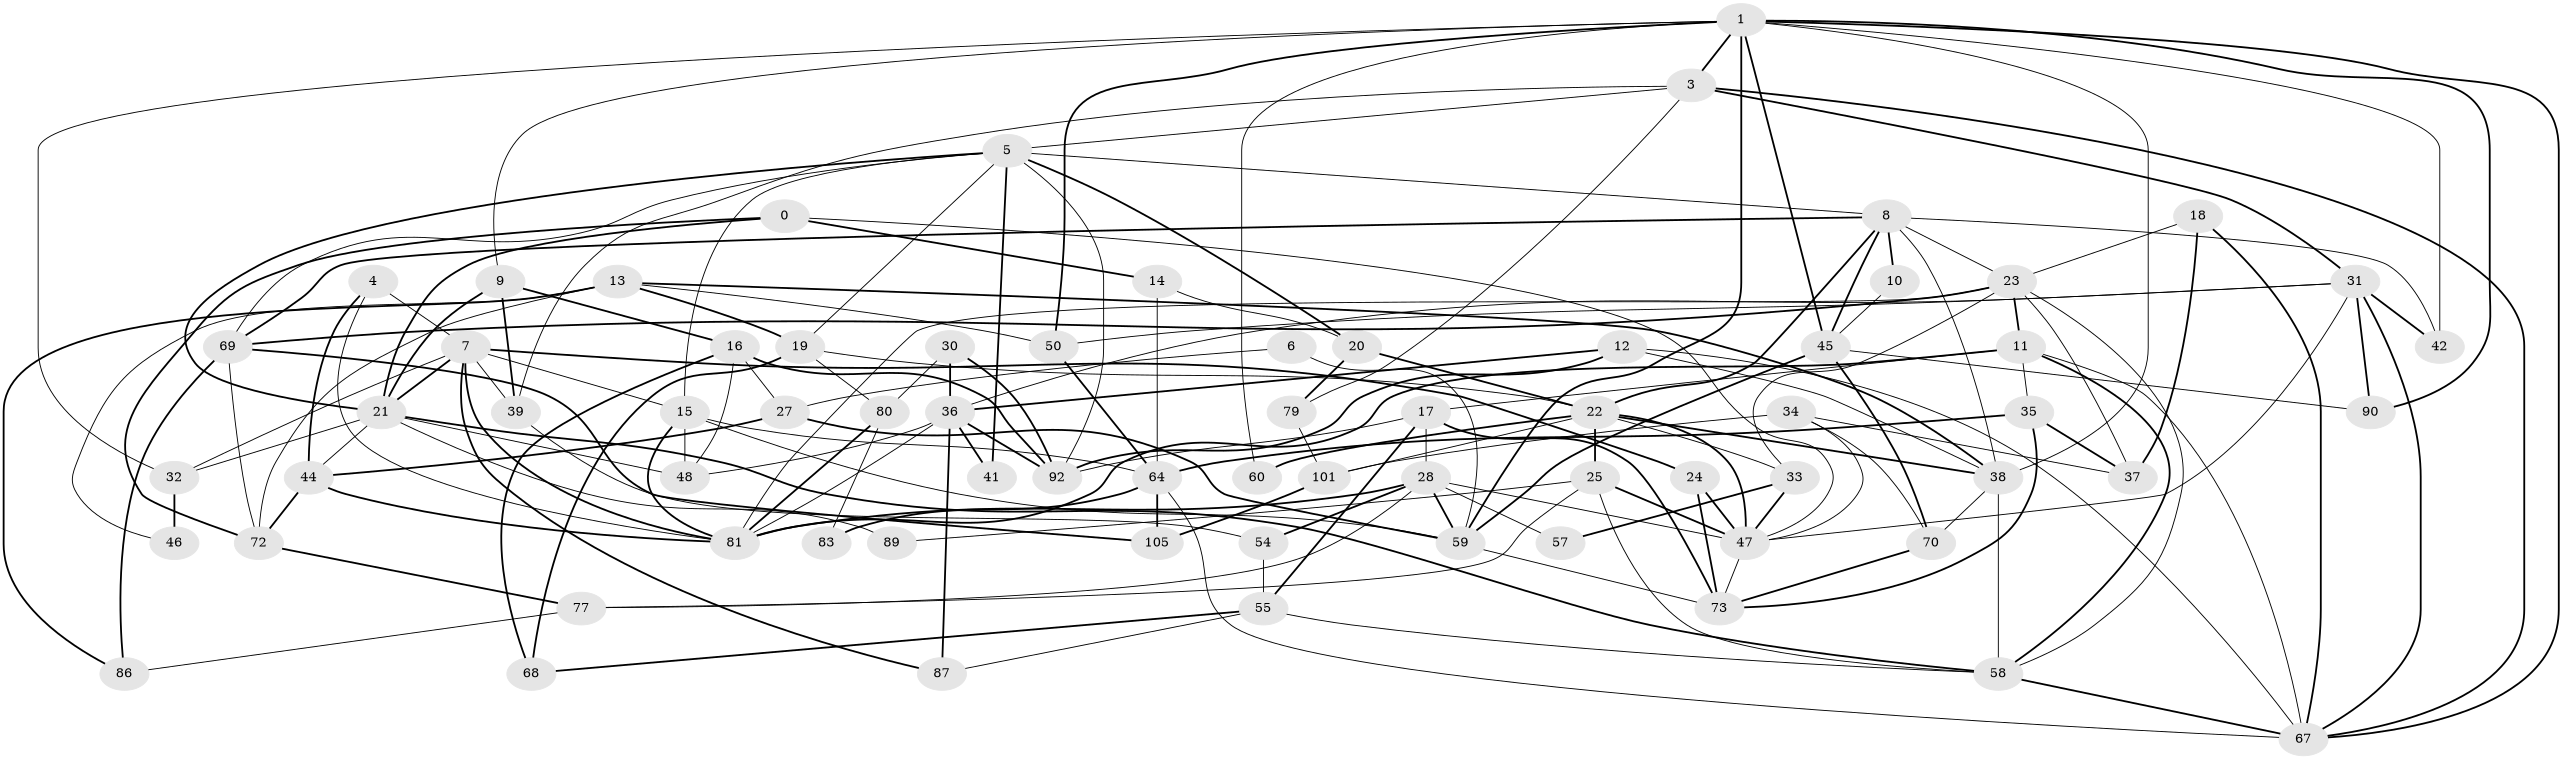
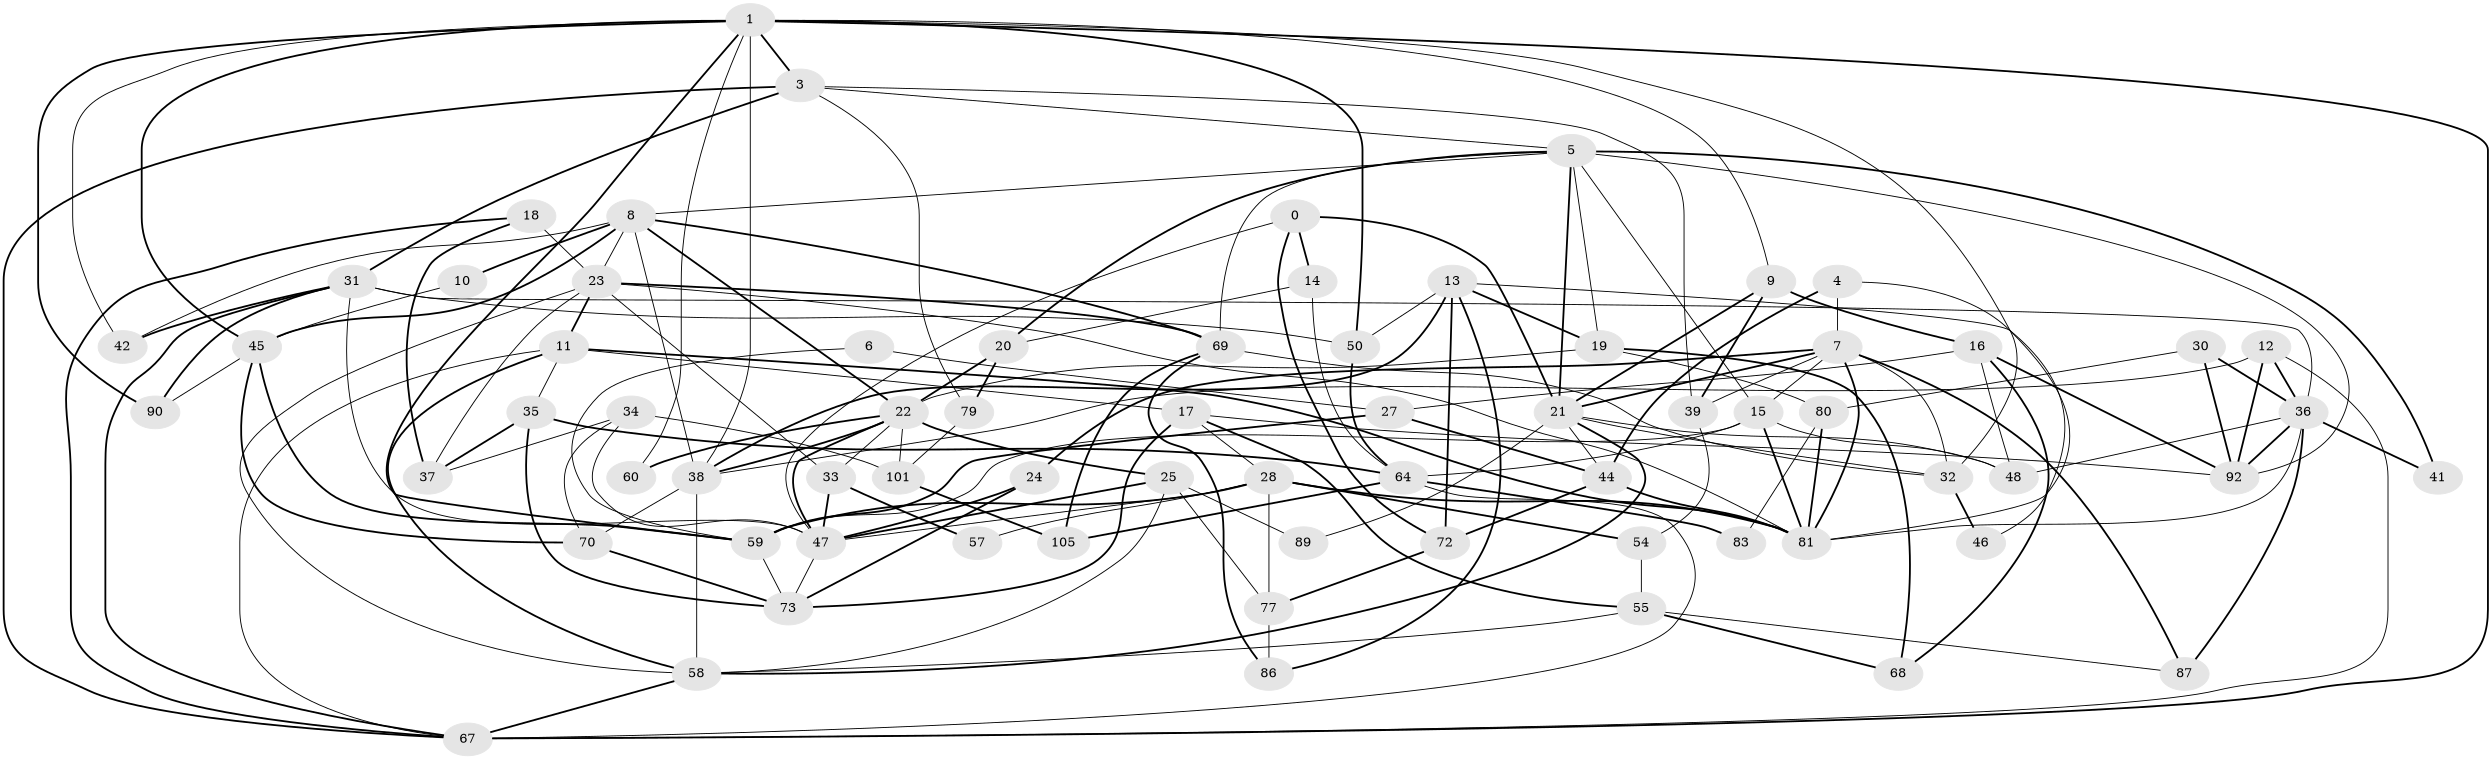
(384, 355) -> (1449, 412)
(237, 437) -> (1621, 409)
